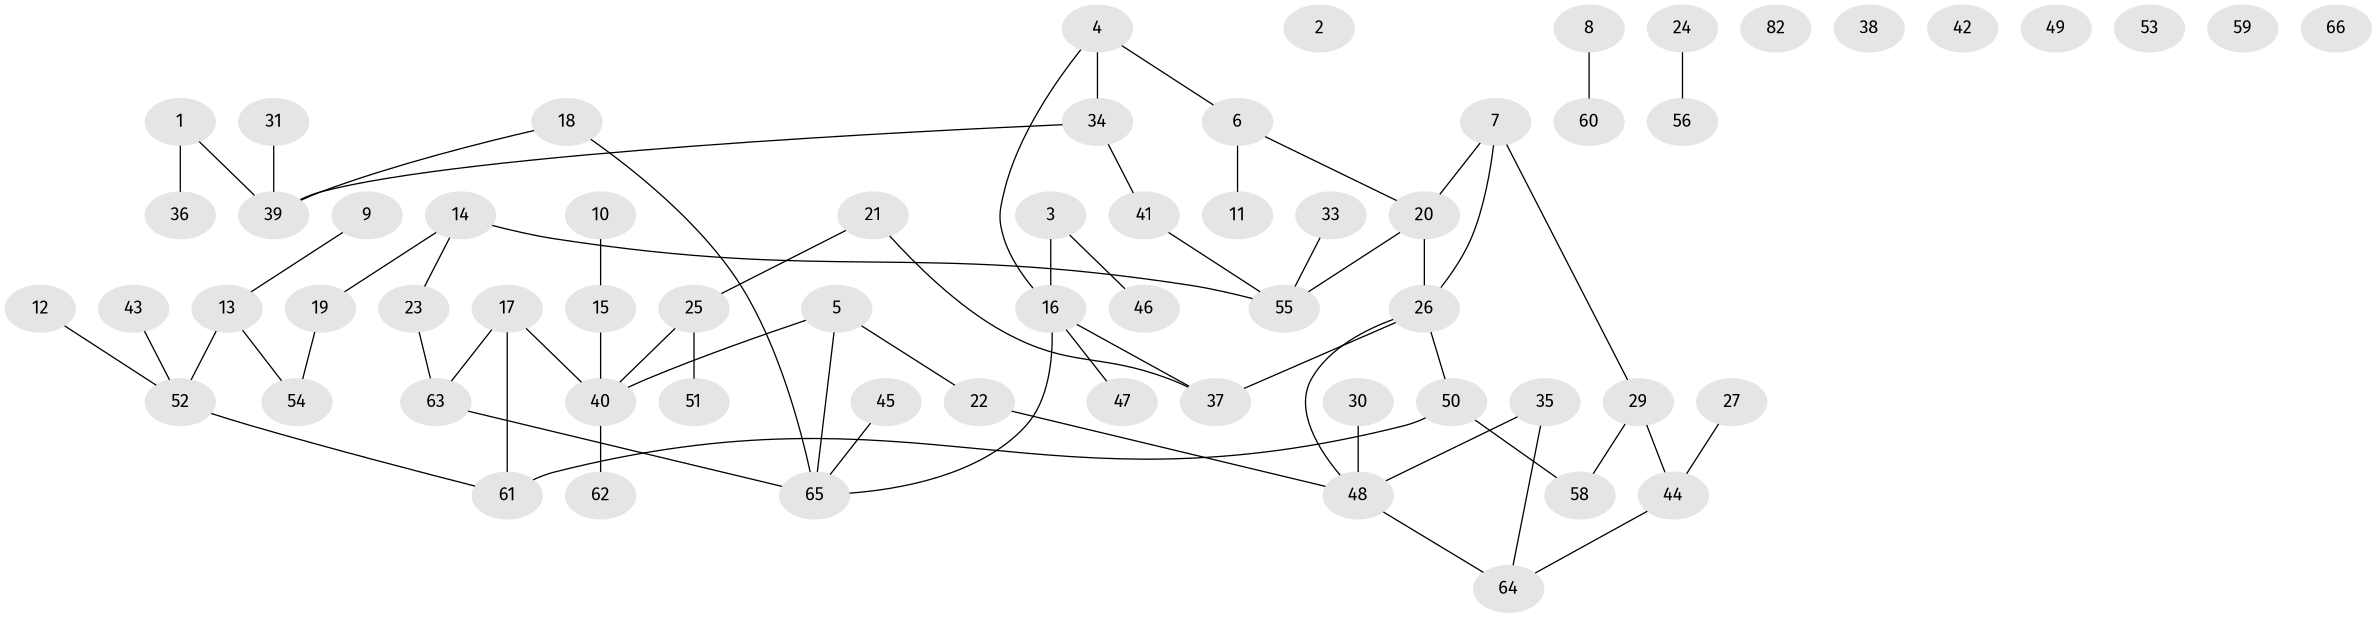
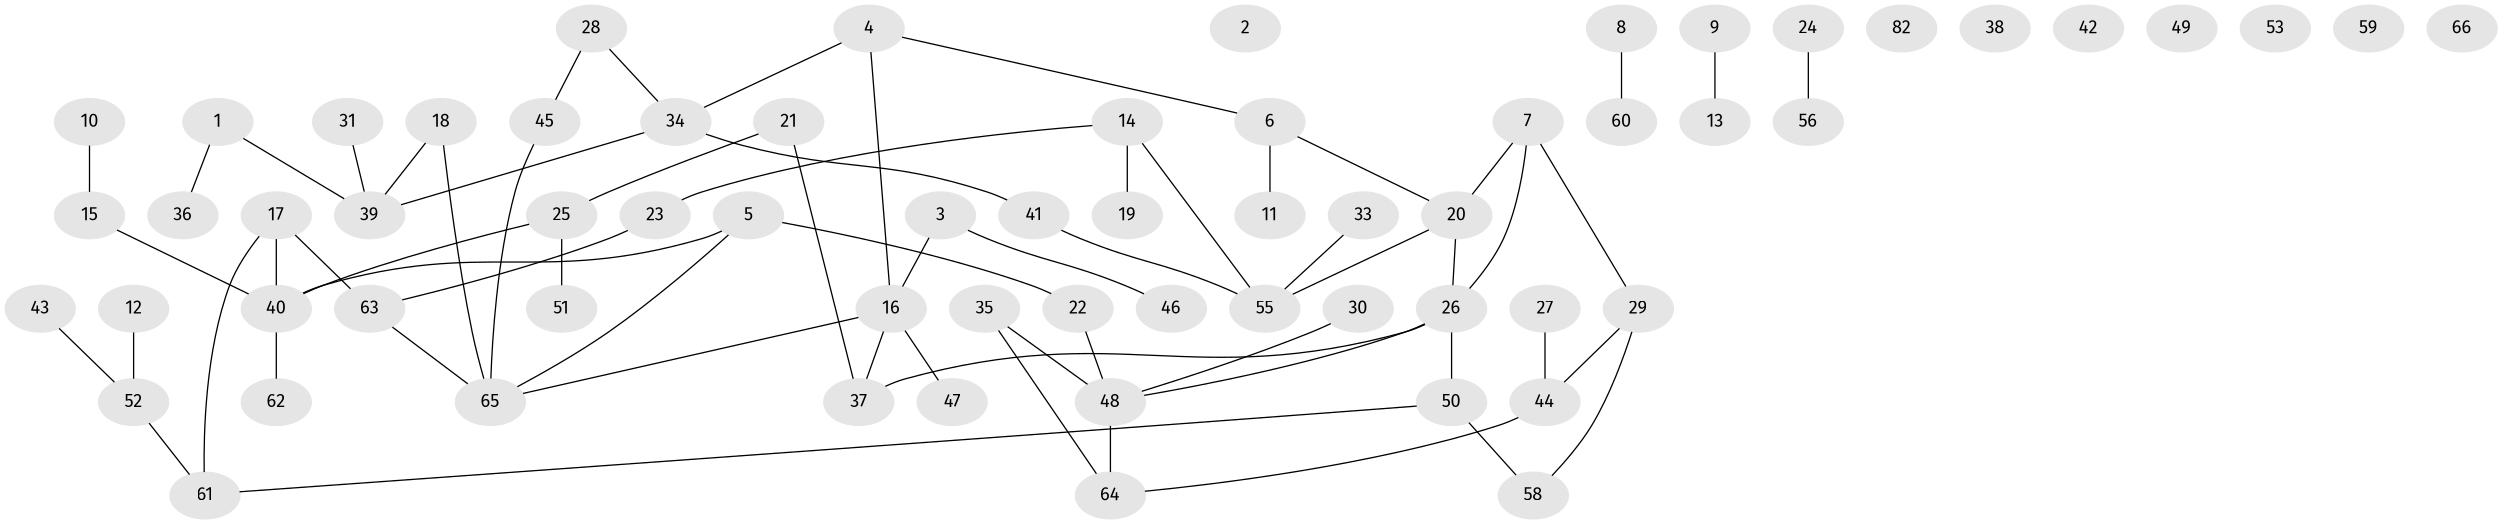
none -> (592, 29)
(204, 355) -> none
(297, 402) -> none
